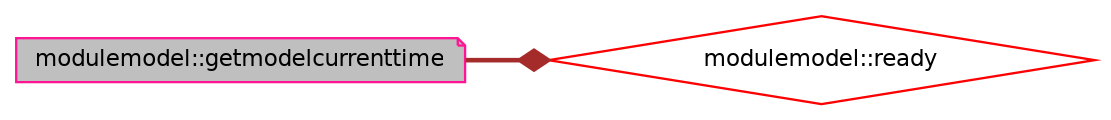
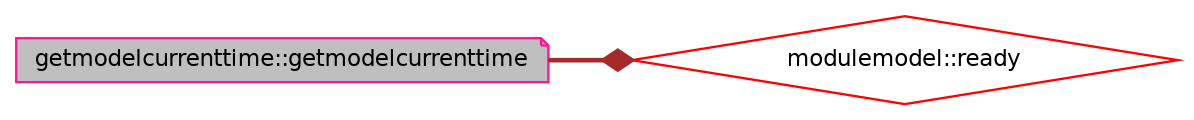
(241, 60) -> (282, 60)
